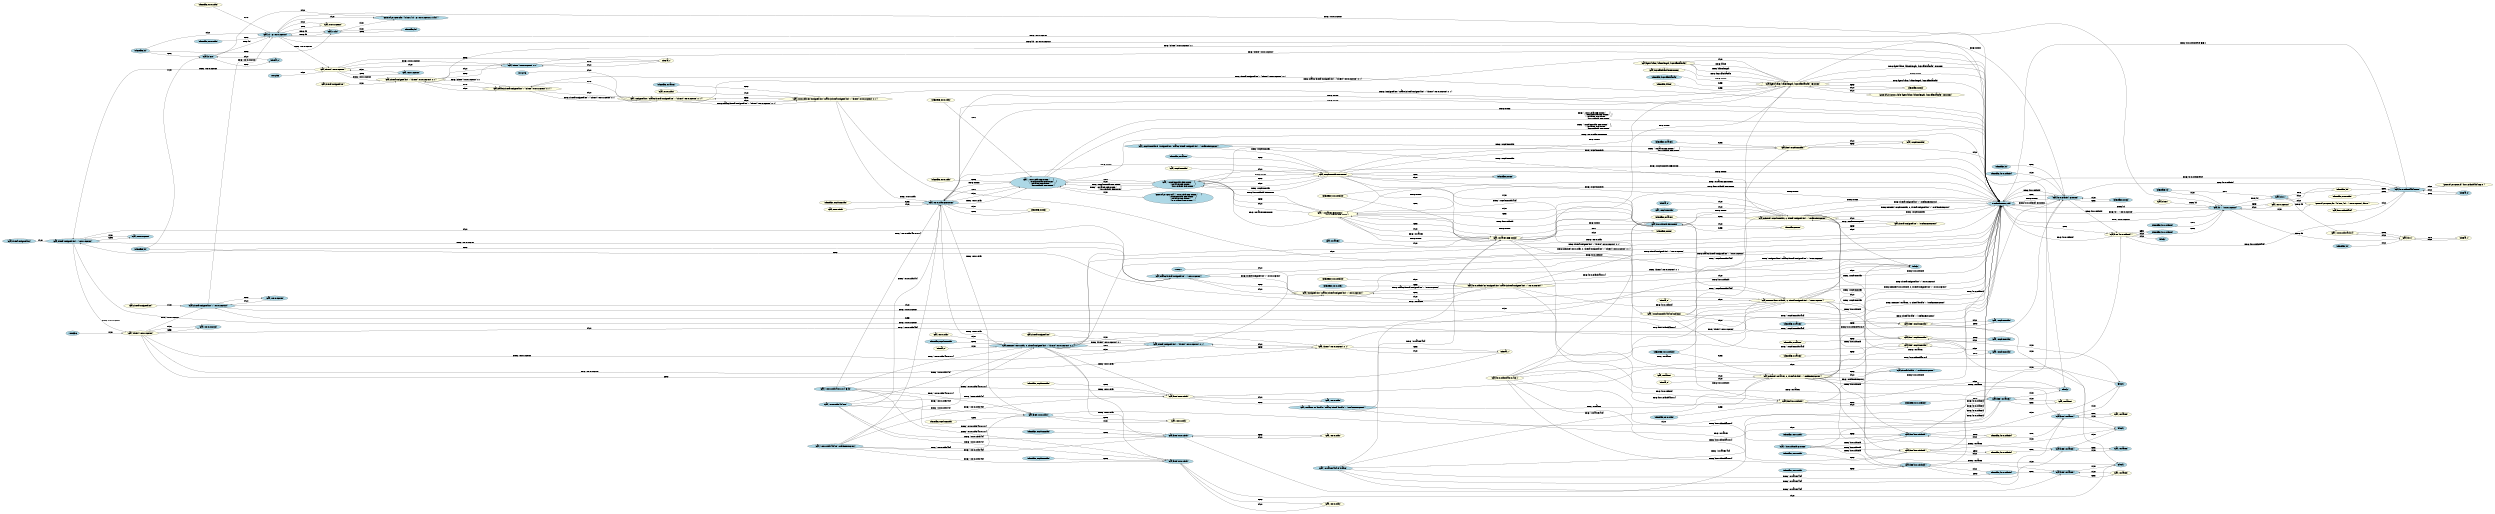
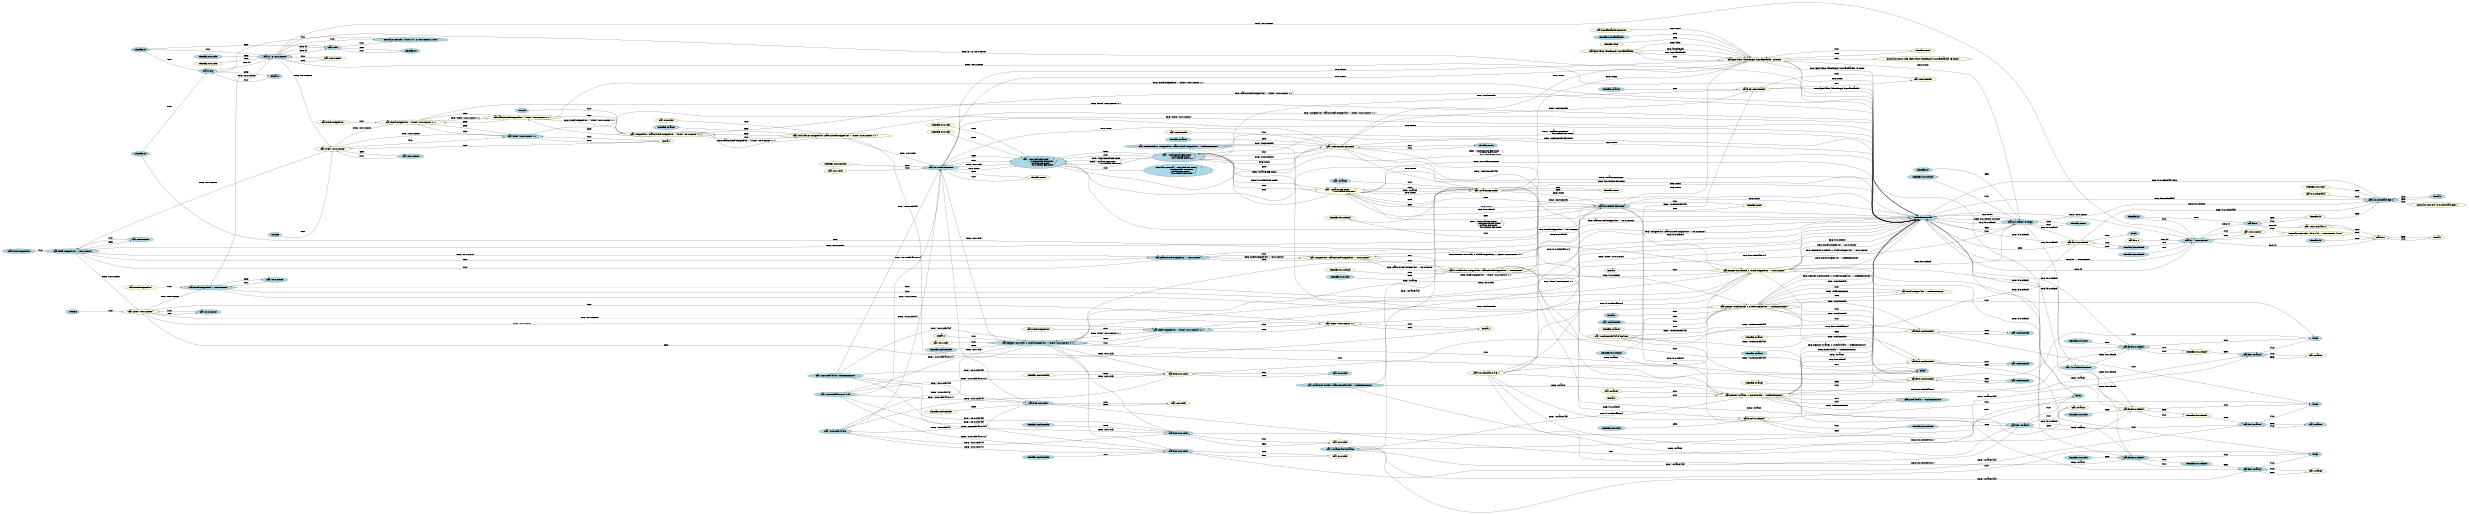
(2225, 183) -> (2197, 204)
(1179, 269) -> none
(2008, 378) -> (2058, 284)
